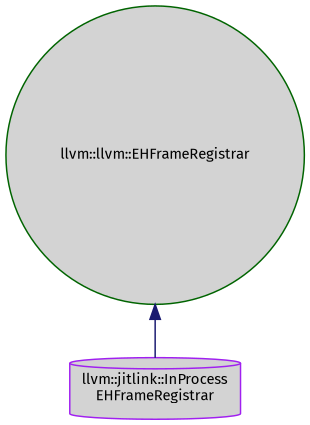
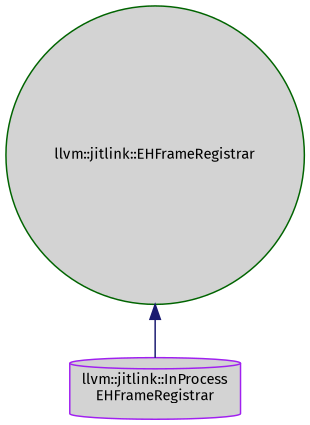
(155, 155) -> (155, 155)
